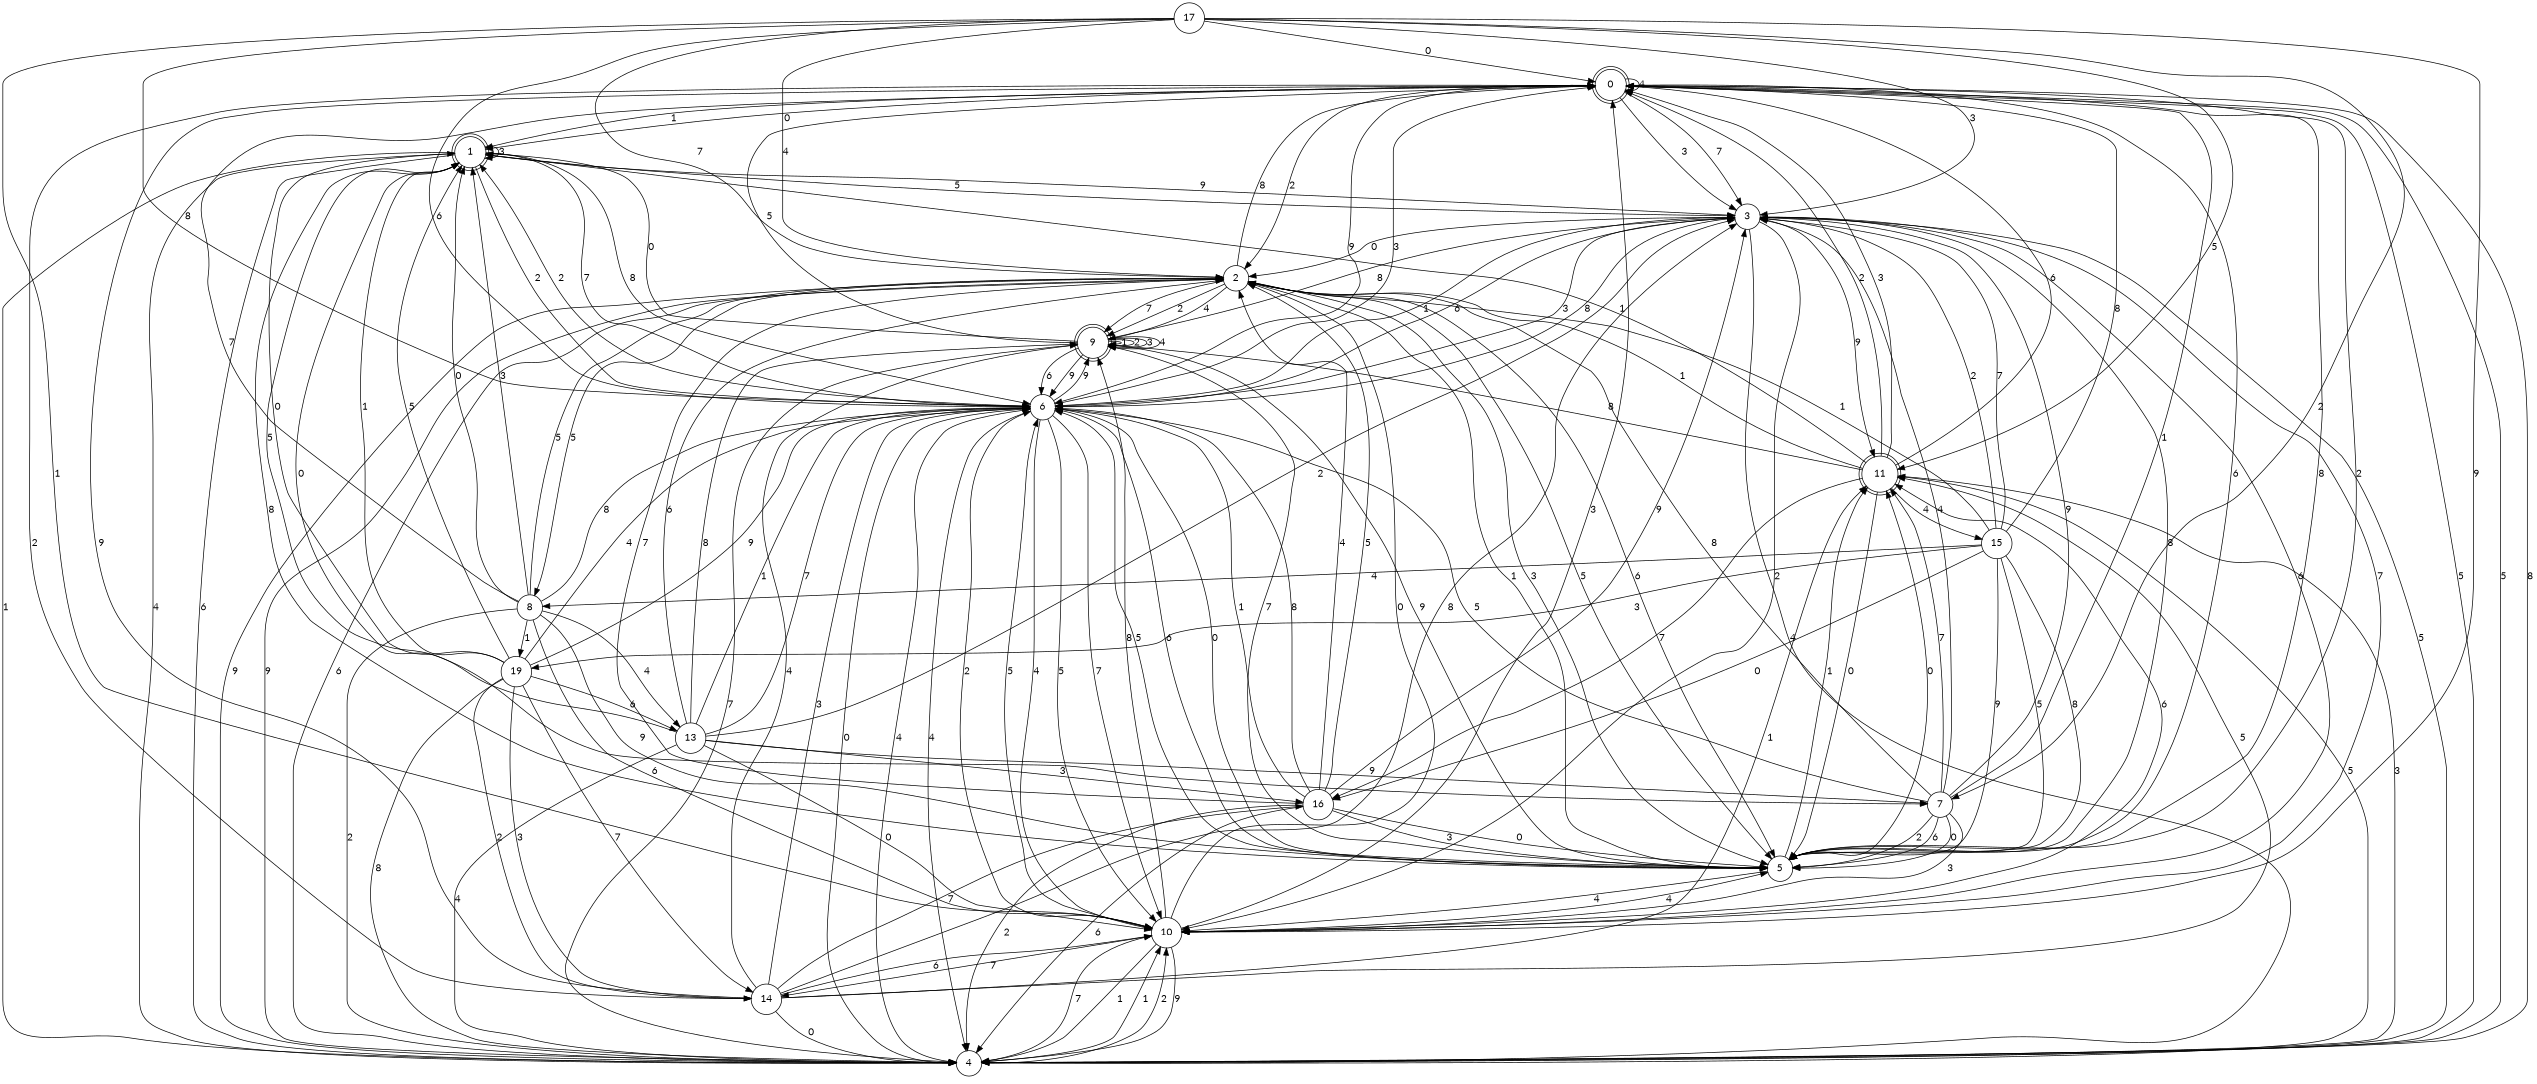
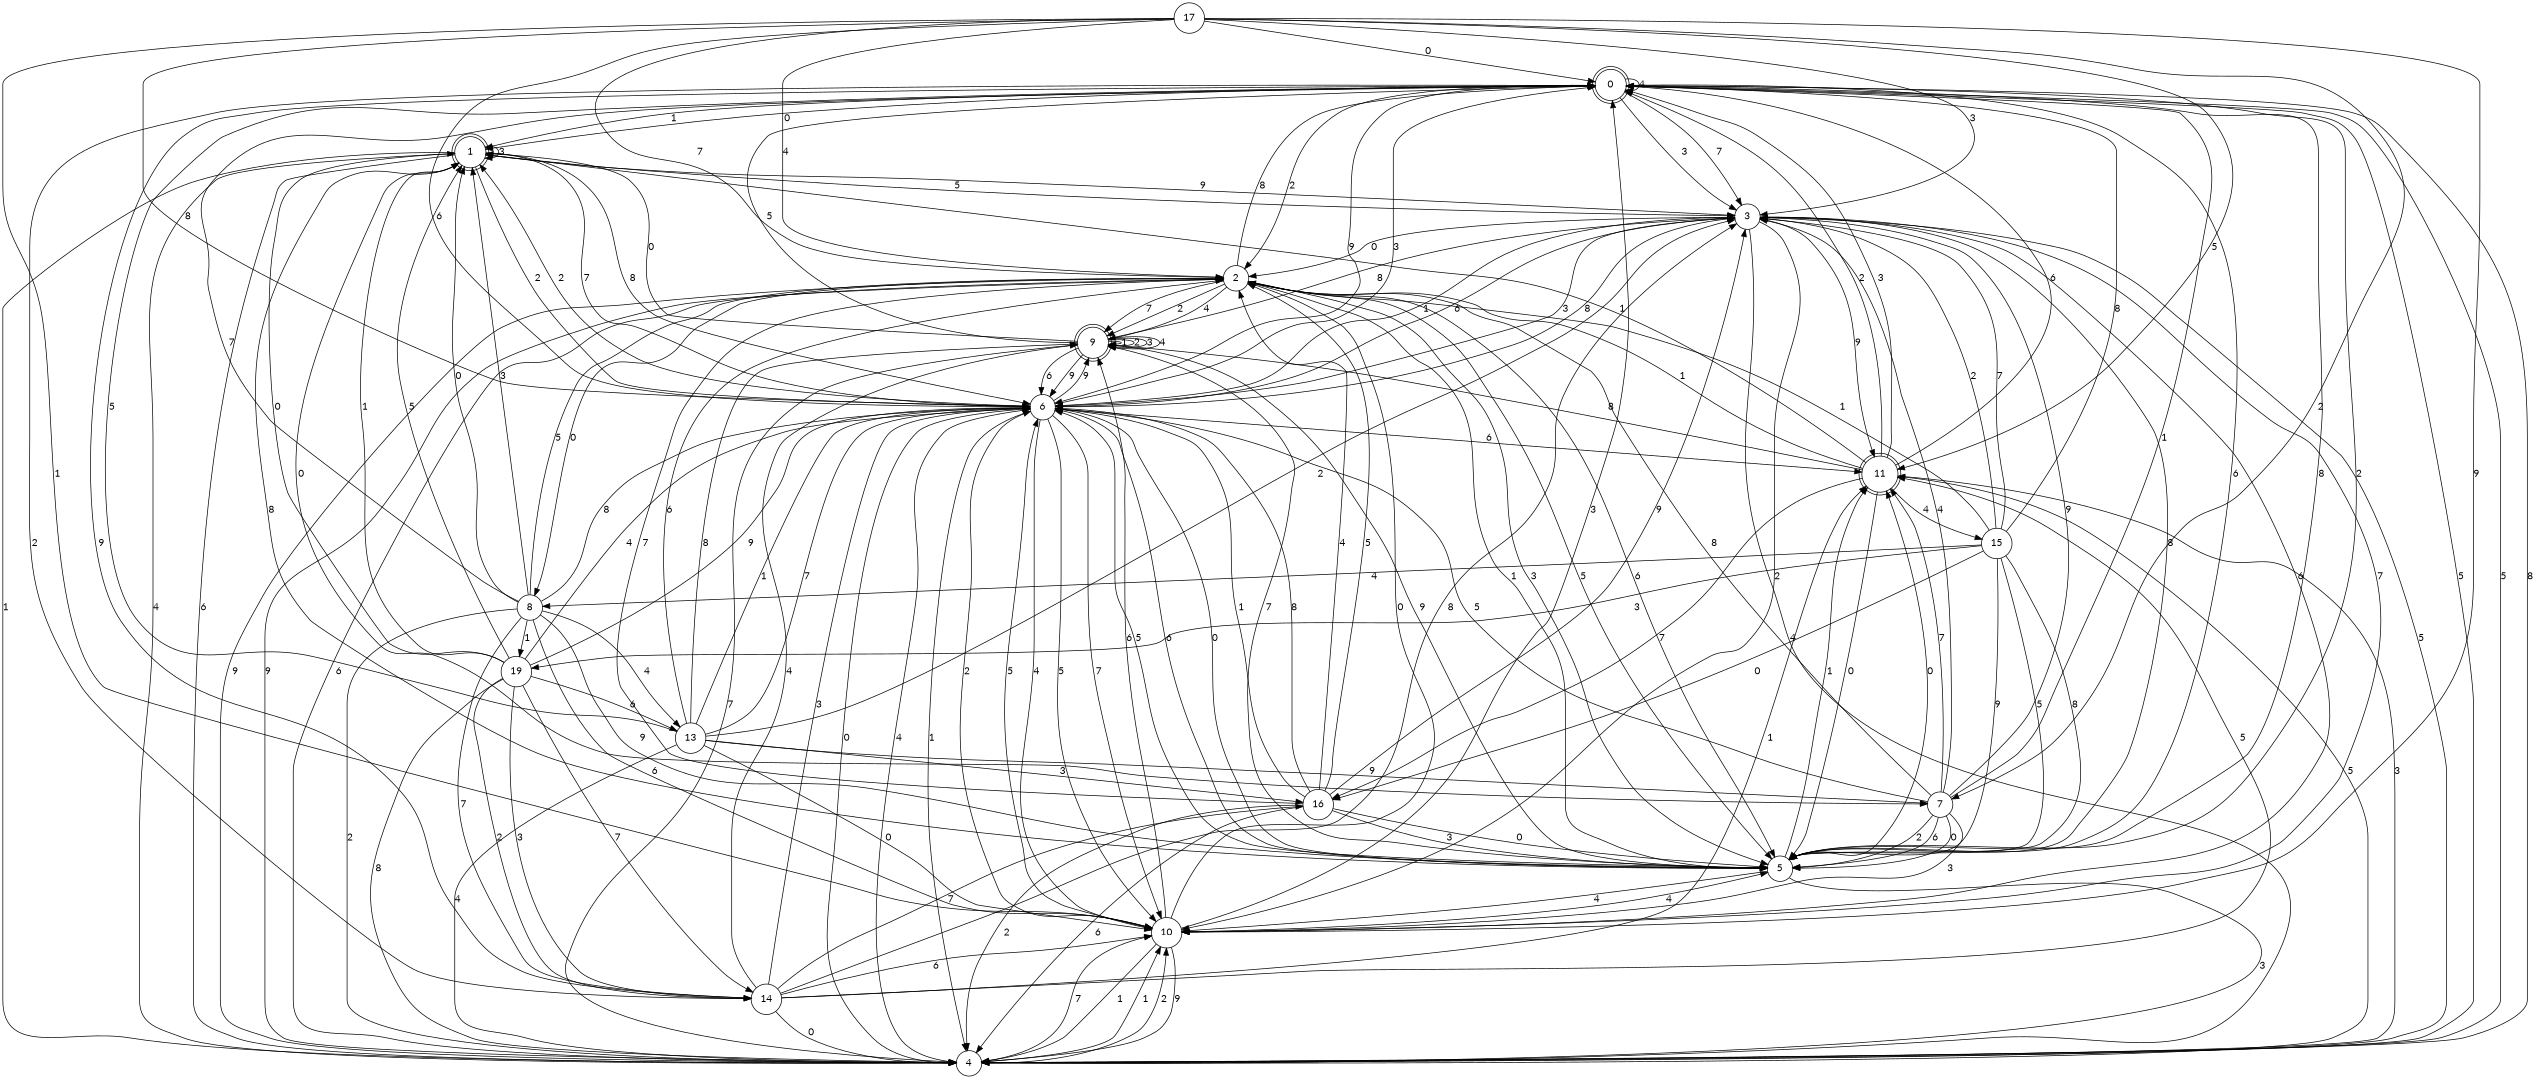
(573, 438) -> (573, 438)
(286, 527) -> (422, 112)
(1129, 638) -> (1129, 638)
(932, 738) -> (932, 738)
(1896, 892) -> (1455, 440)
(970, 965) -> (488, 896)
none -> (1929, 1036)
